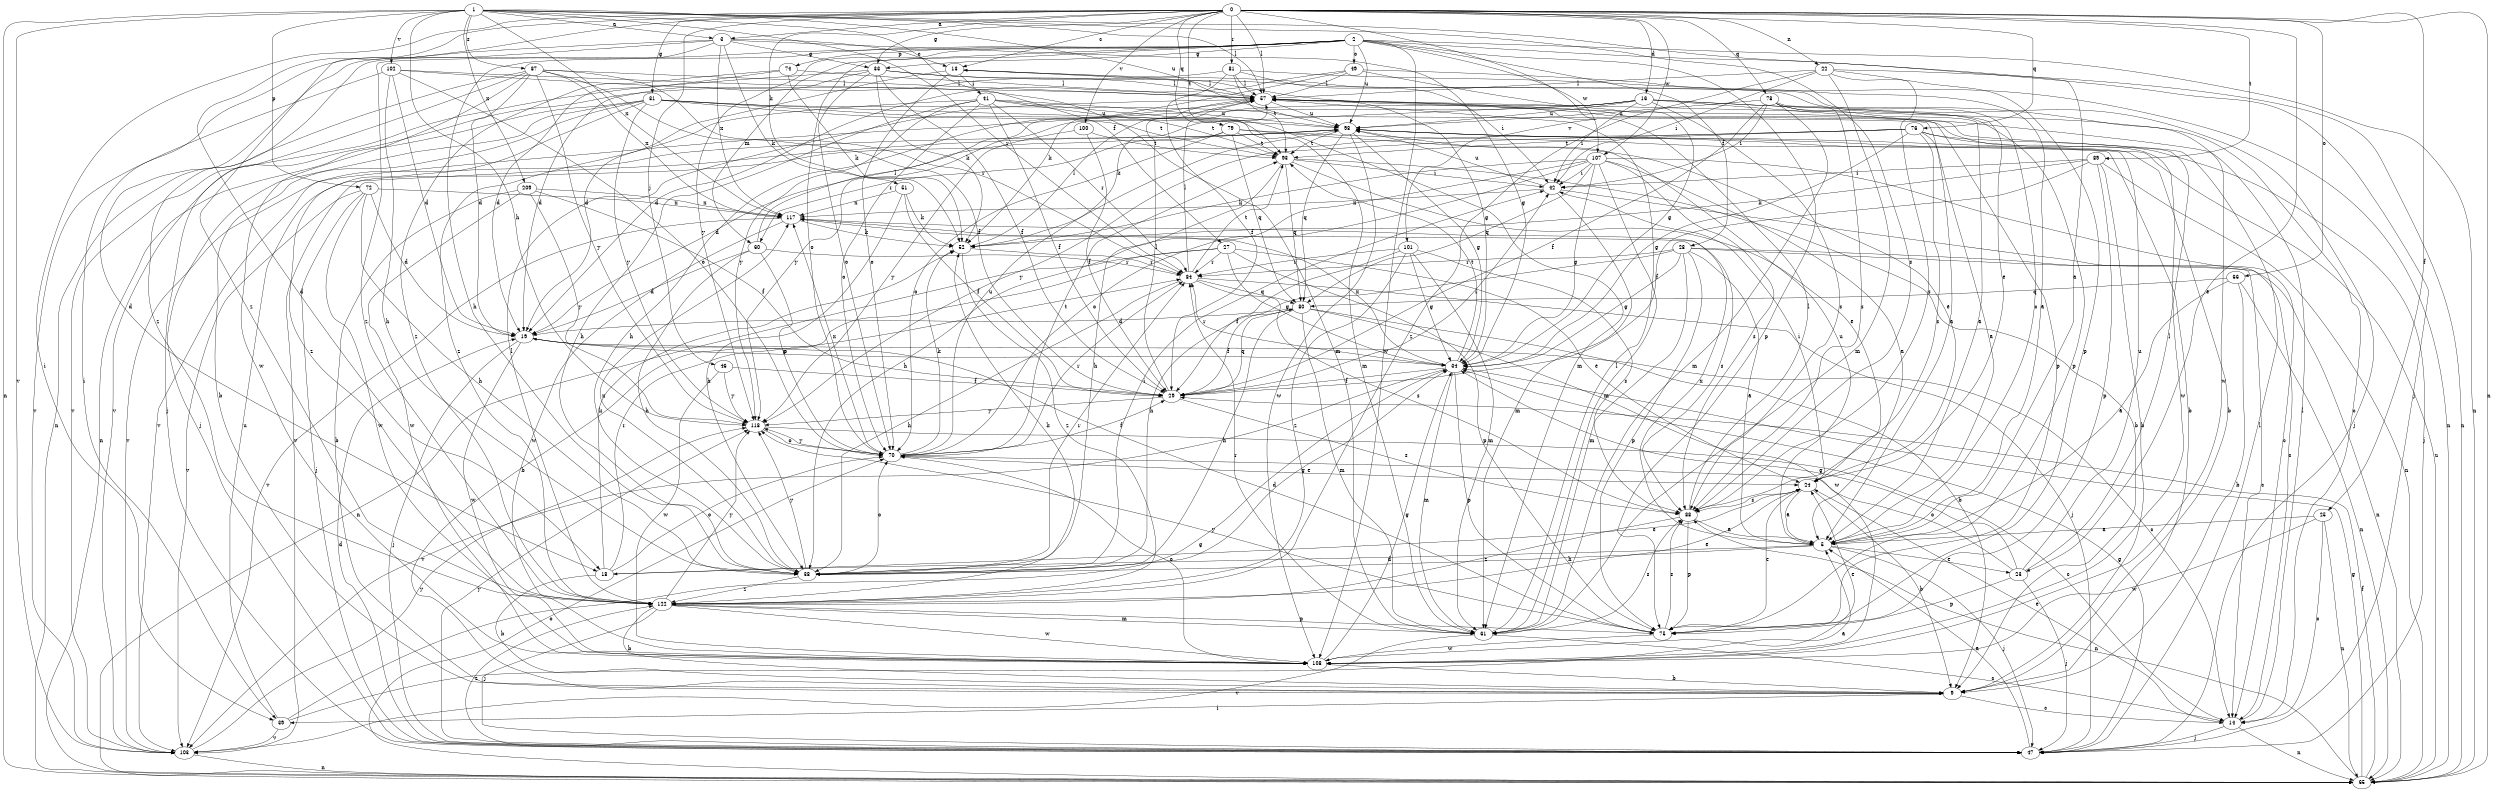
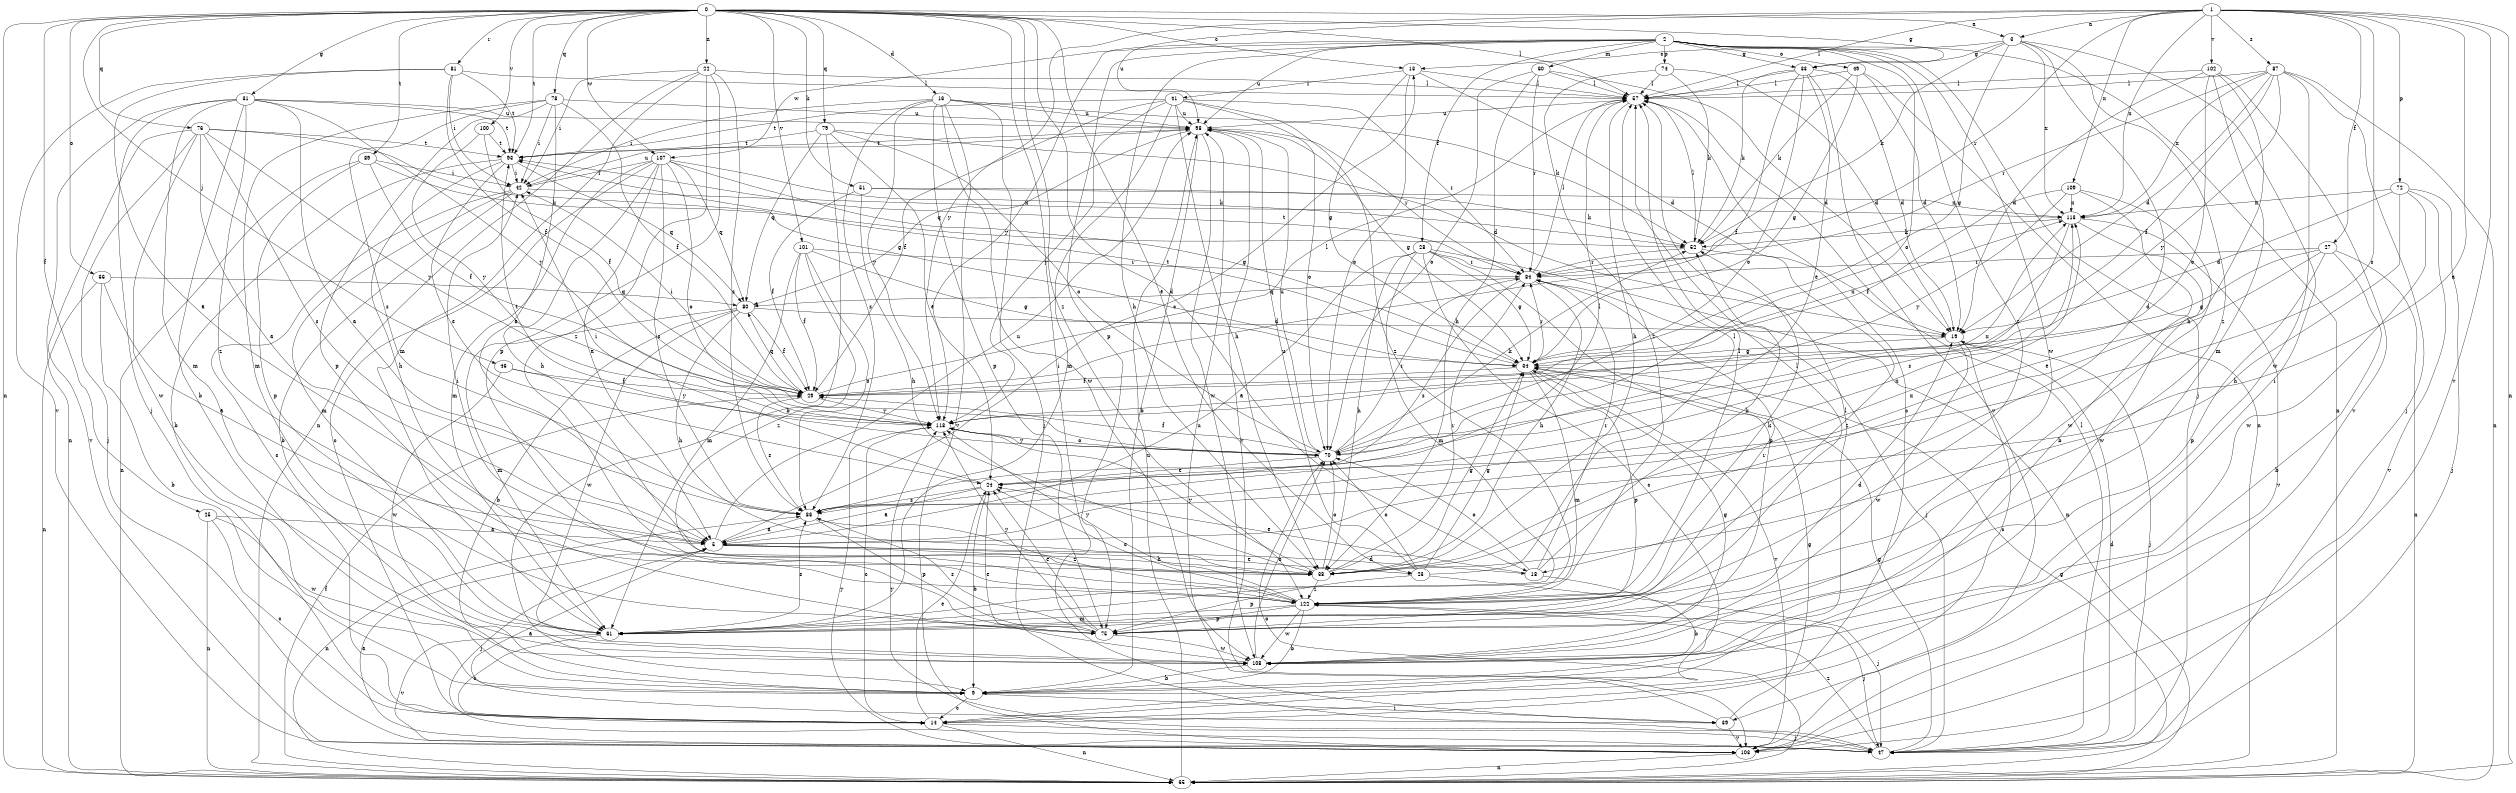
(1042, 167) -> (1371, 178)
(527, 188) -> (2071, 188)
(518, 218) -> (950, 218)
(791, 218) -> (2071, 218)
(2142, 468) -> (421, 592)
(369, 705) -> (292, 584)
